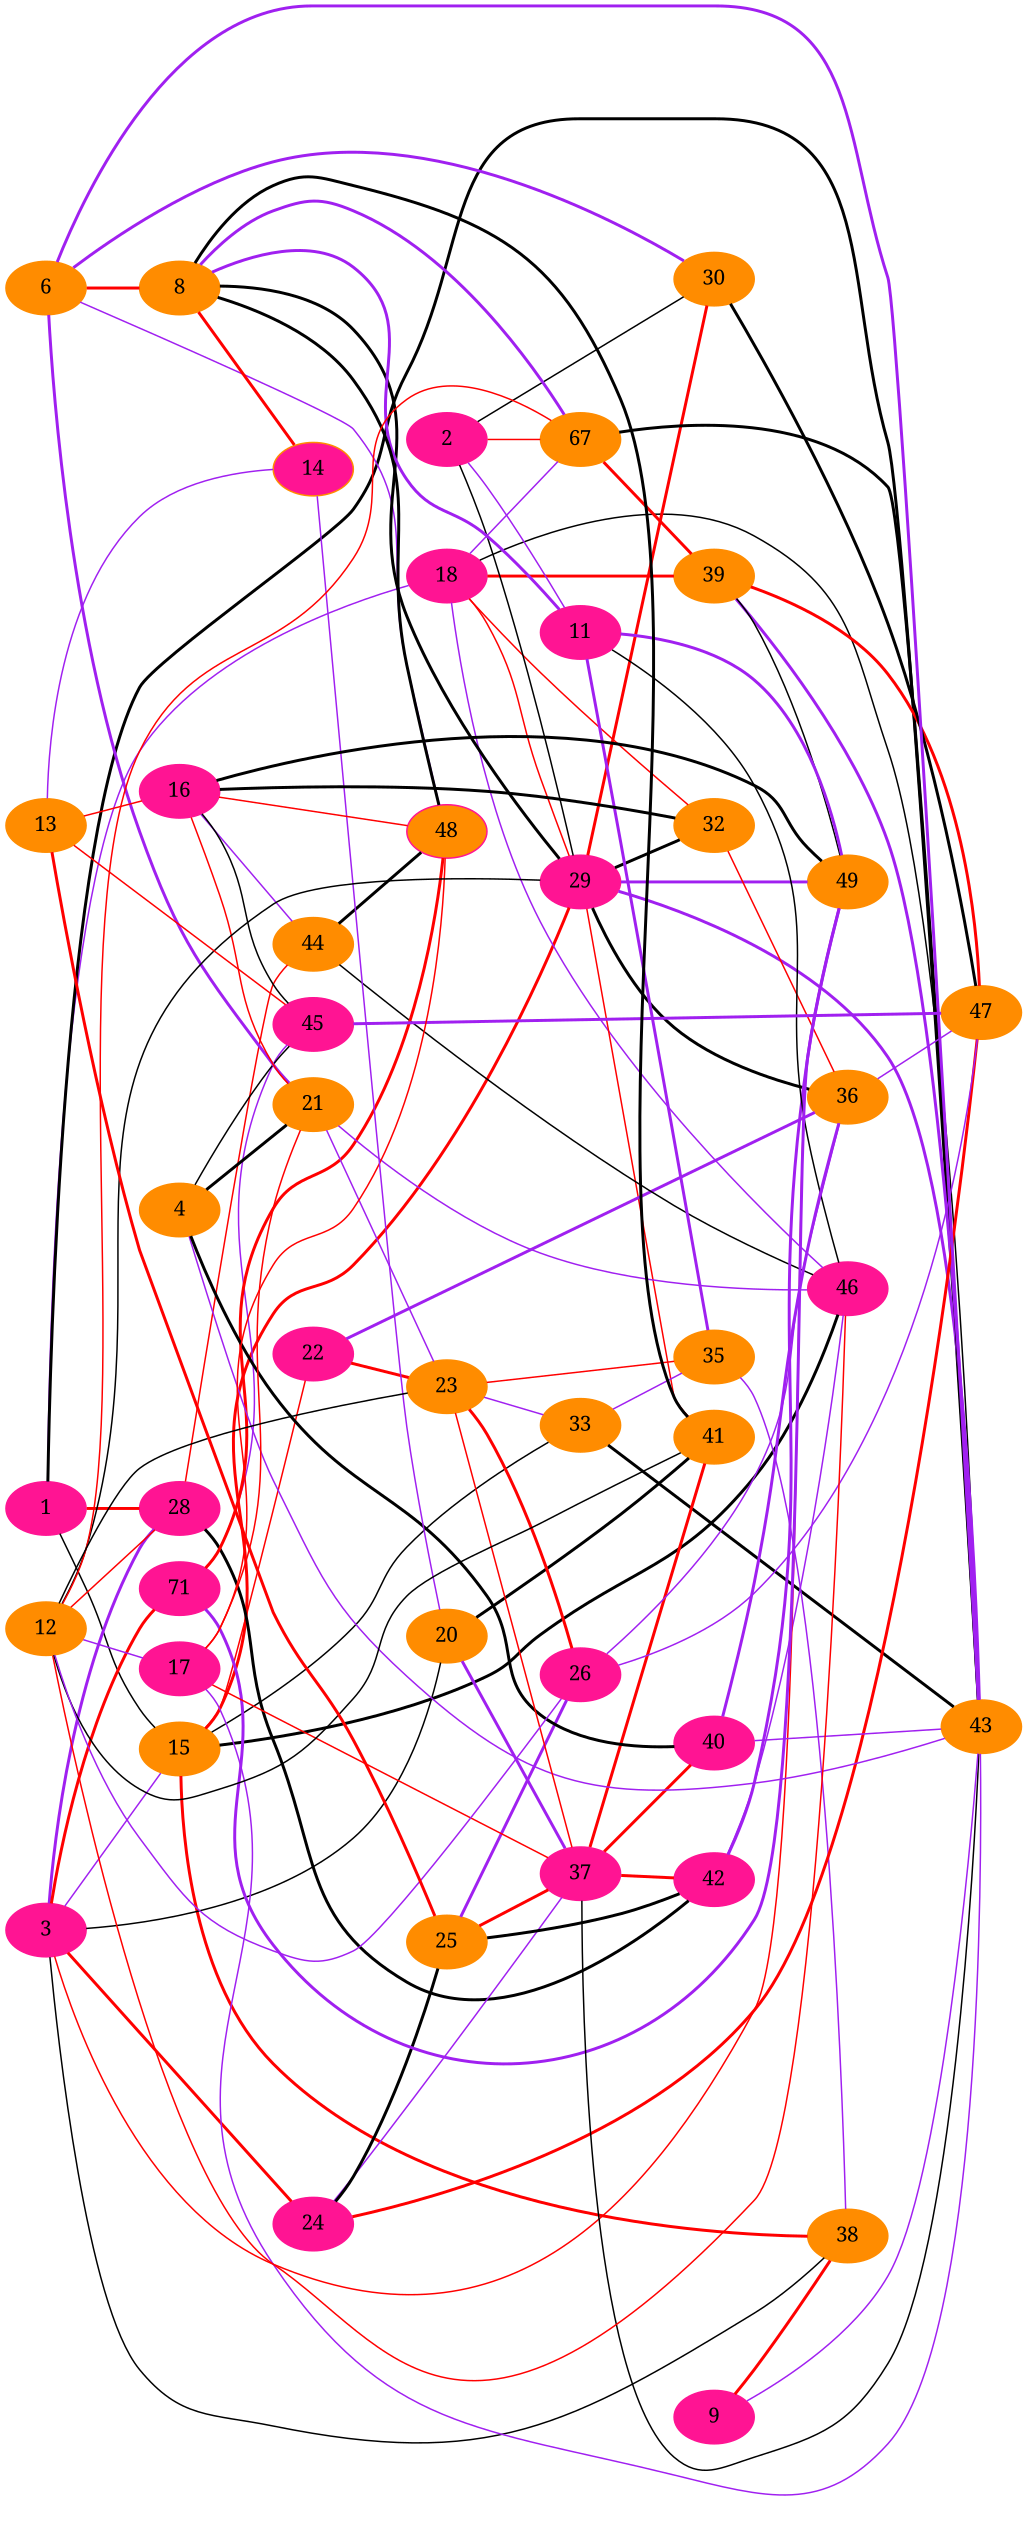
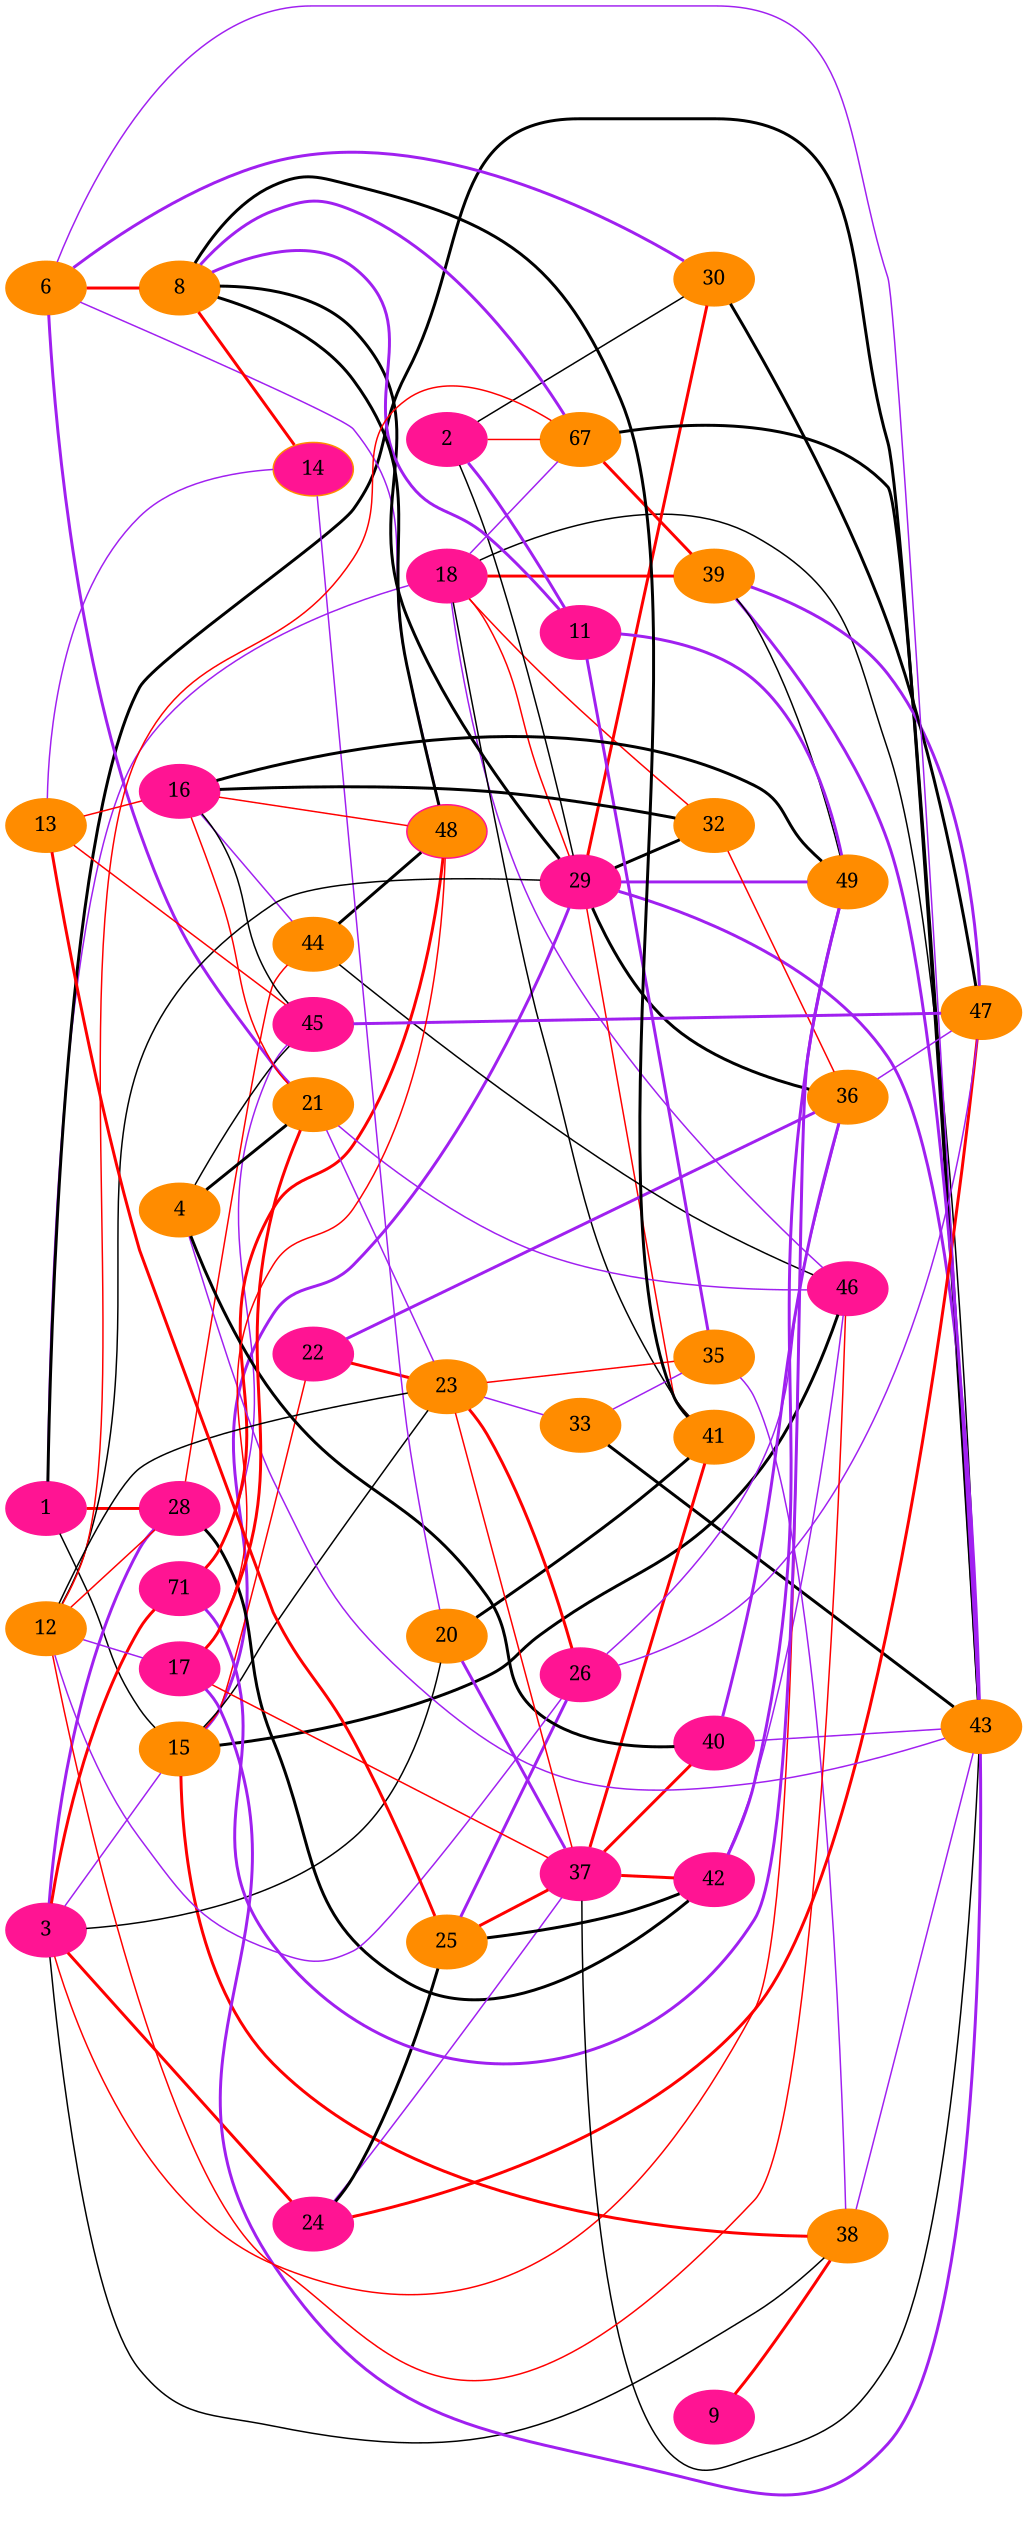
(900, 420) -> (900, 420)
(519, 534) -> (519, 534)
(946, 792) -> (946, 792)
(796, 923) -> none
(306, 1289) -> (306, 1289)
(259, 1485) -> (259, 1485)
(380, 1587) -> (309, 1576)
(358, 1692) -> (544, 1041)
(934, 2112) -> (915, 1981)
(610, 2460) -> (610, 2460)
